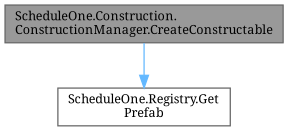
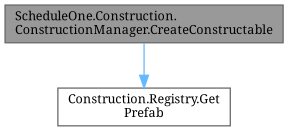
(144, 107) -> (144, 107)
